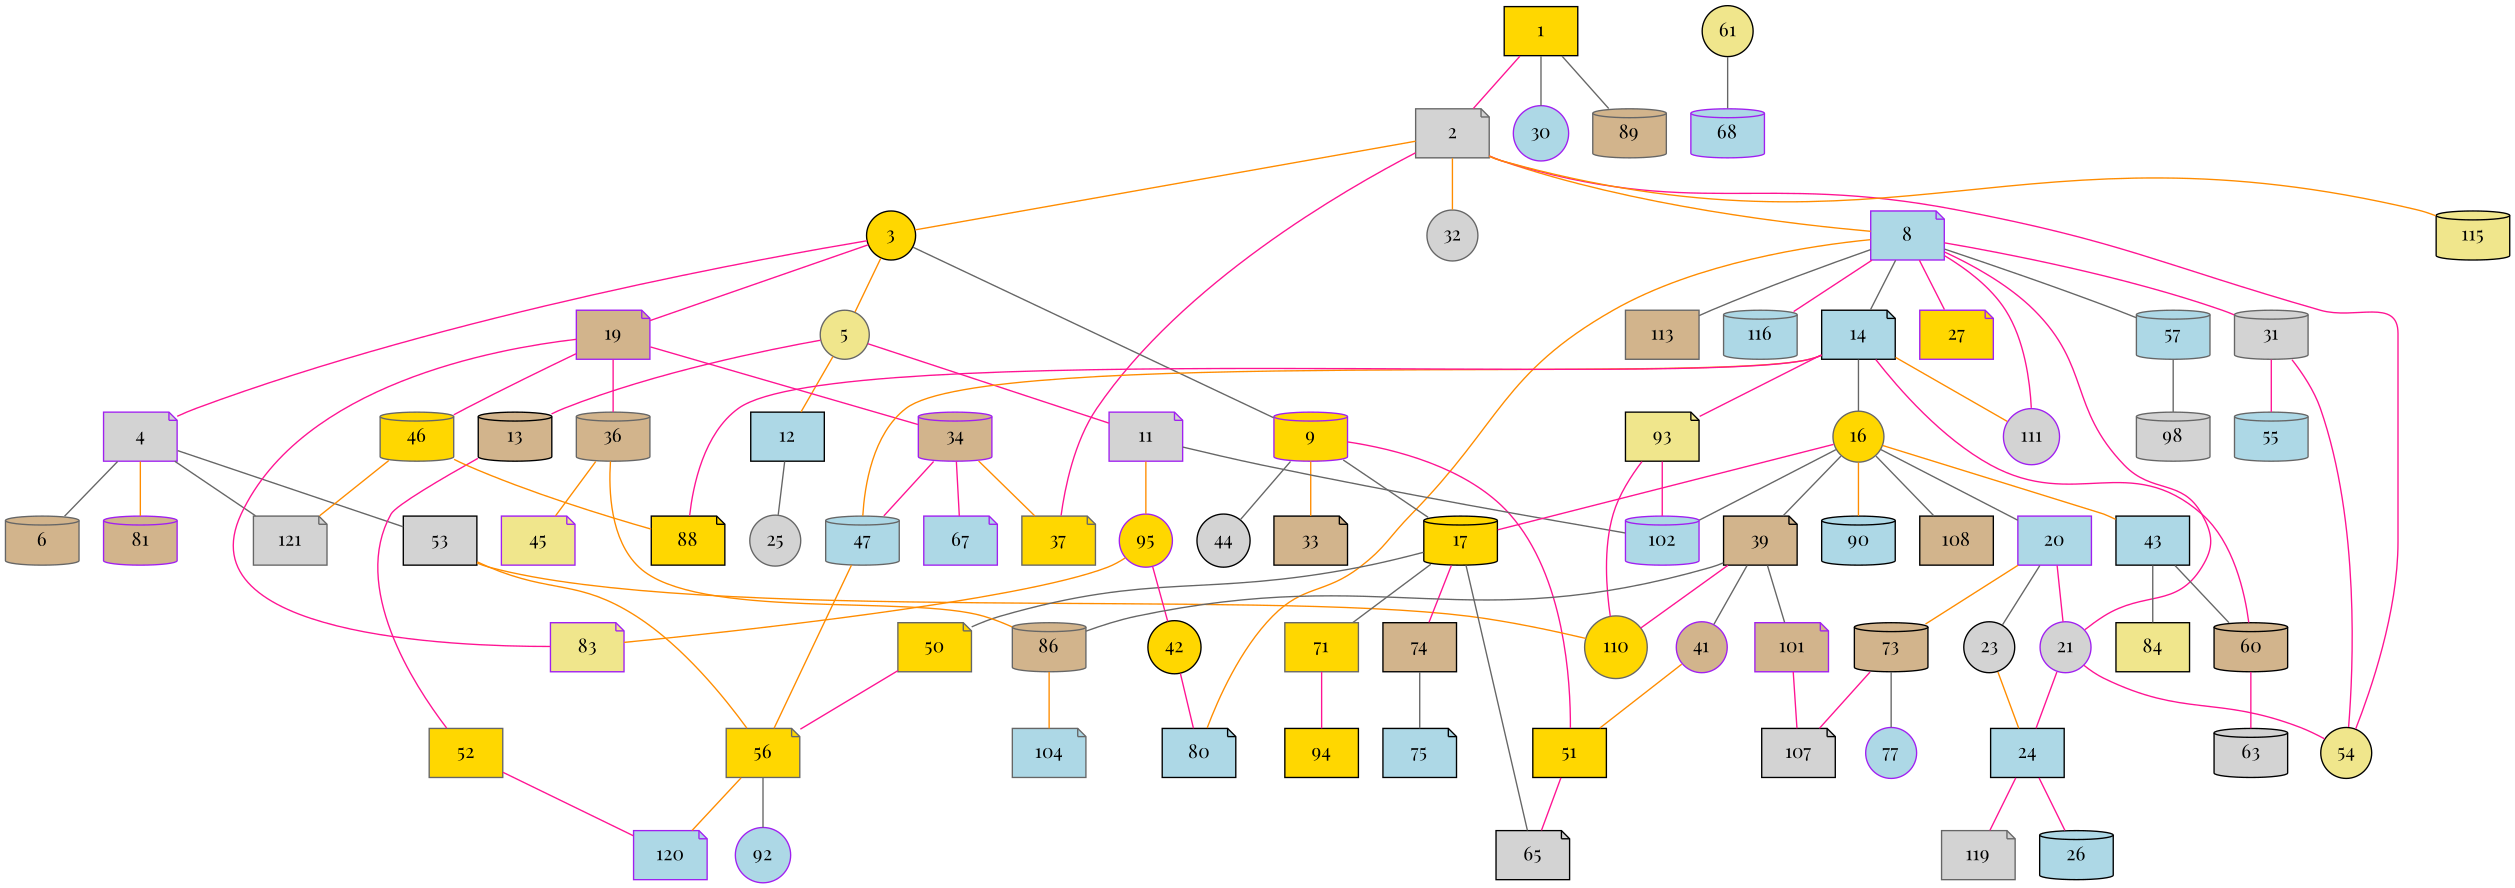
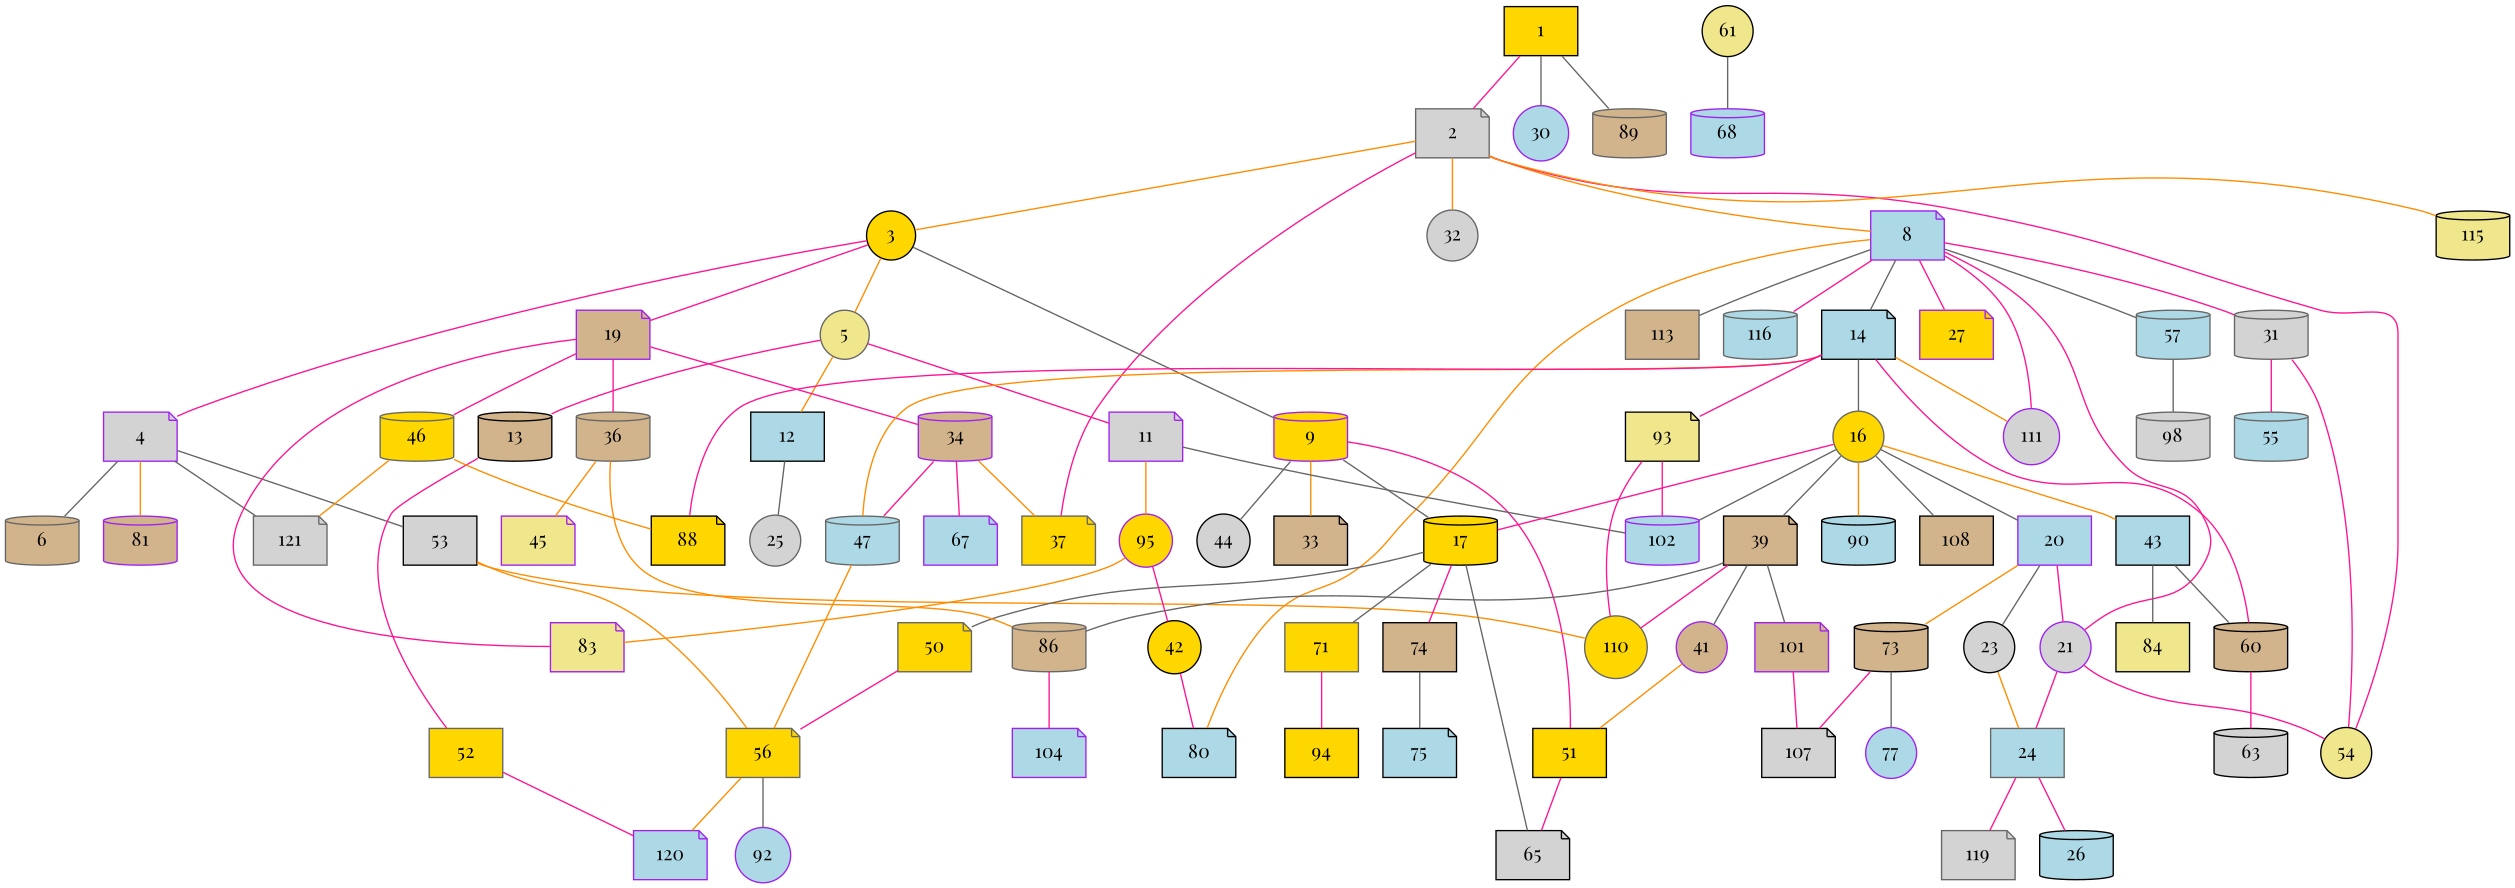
(1049, 700) -> (1049, 700)
(1049, 753) -> (1049, 753)
(2027, 753) -> (2027, 753)
